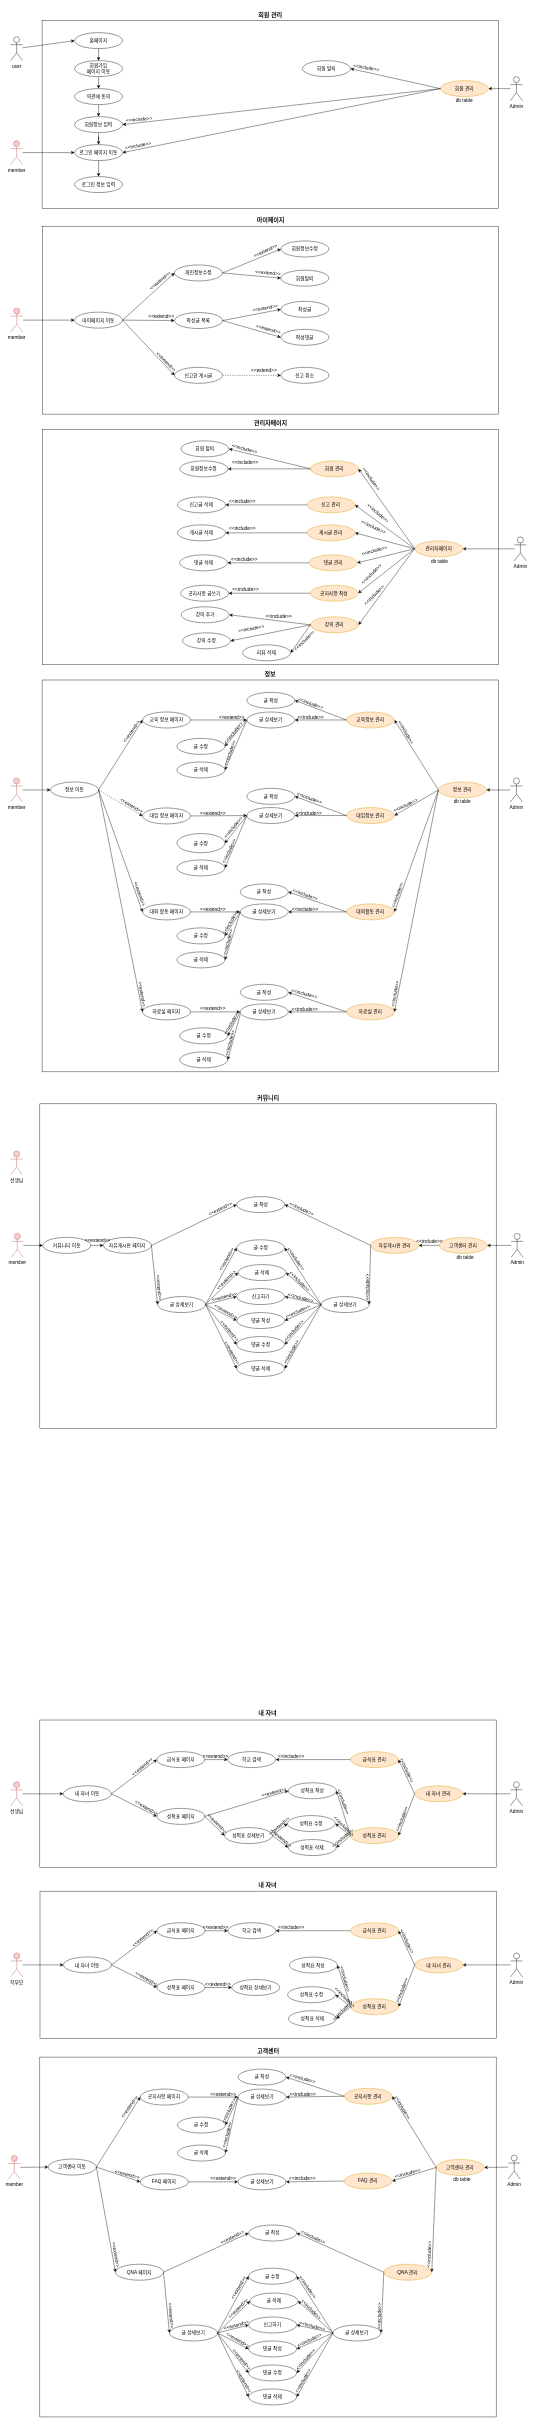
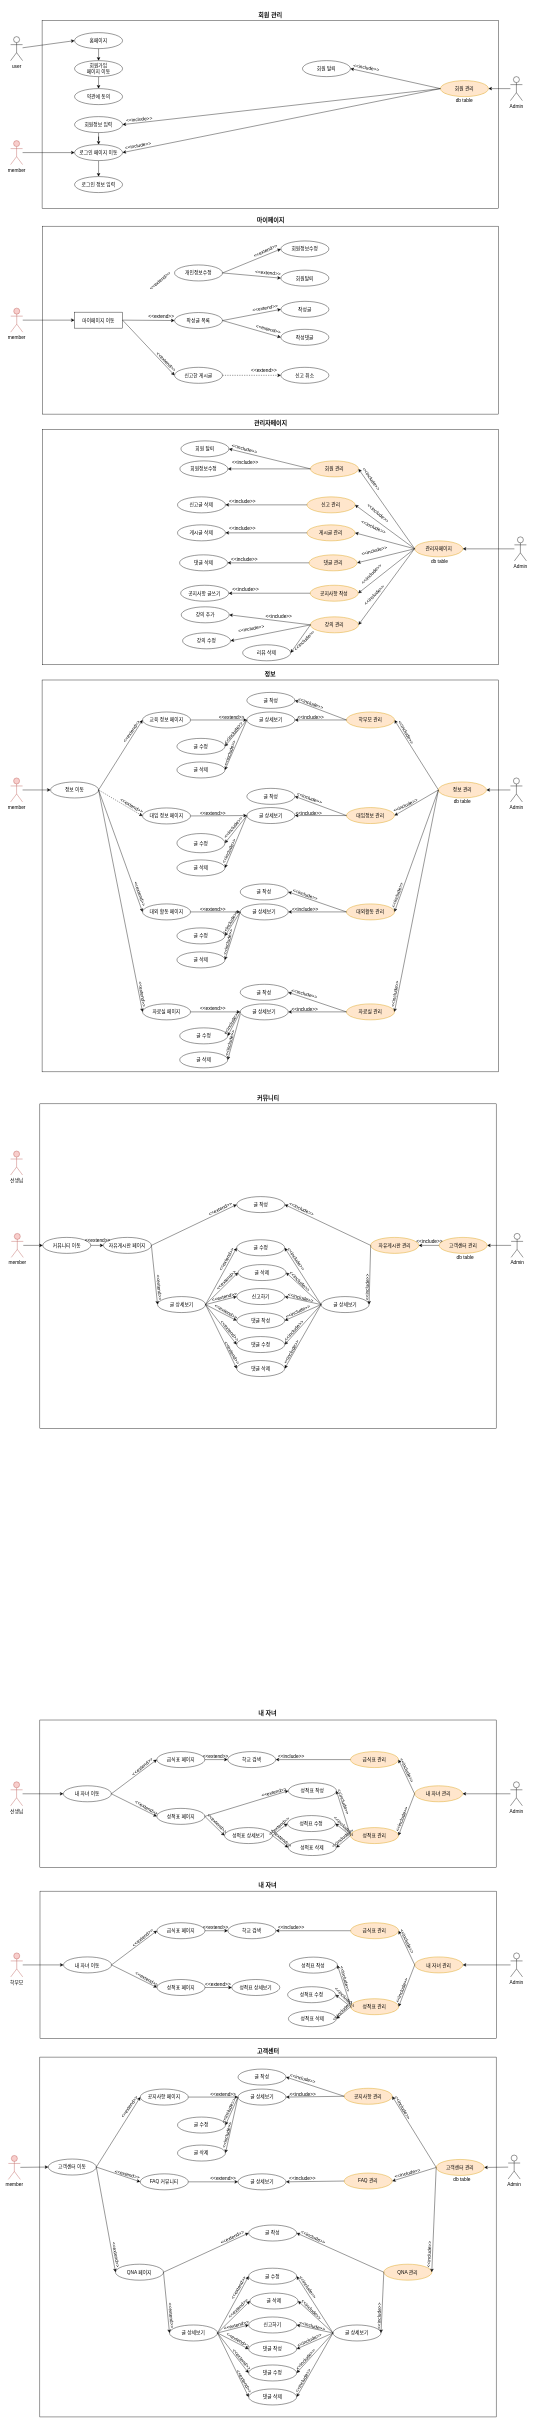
(99, 112) -> none
(171, 276) -> none
(99, 320) -> (99, 320)
(371, 720) -> (371, 720)
(164, 2182) -> (164, 2182)
